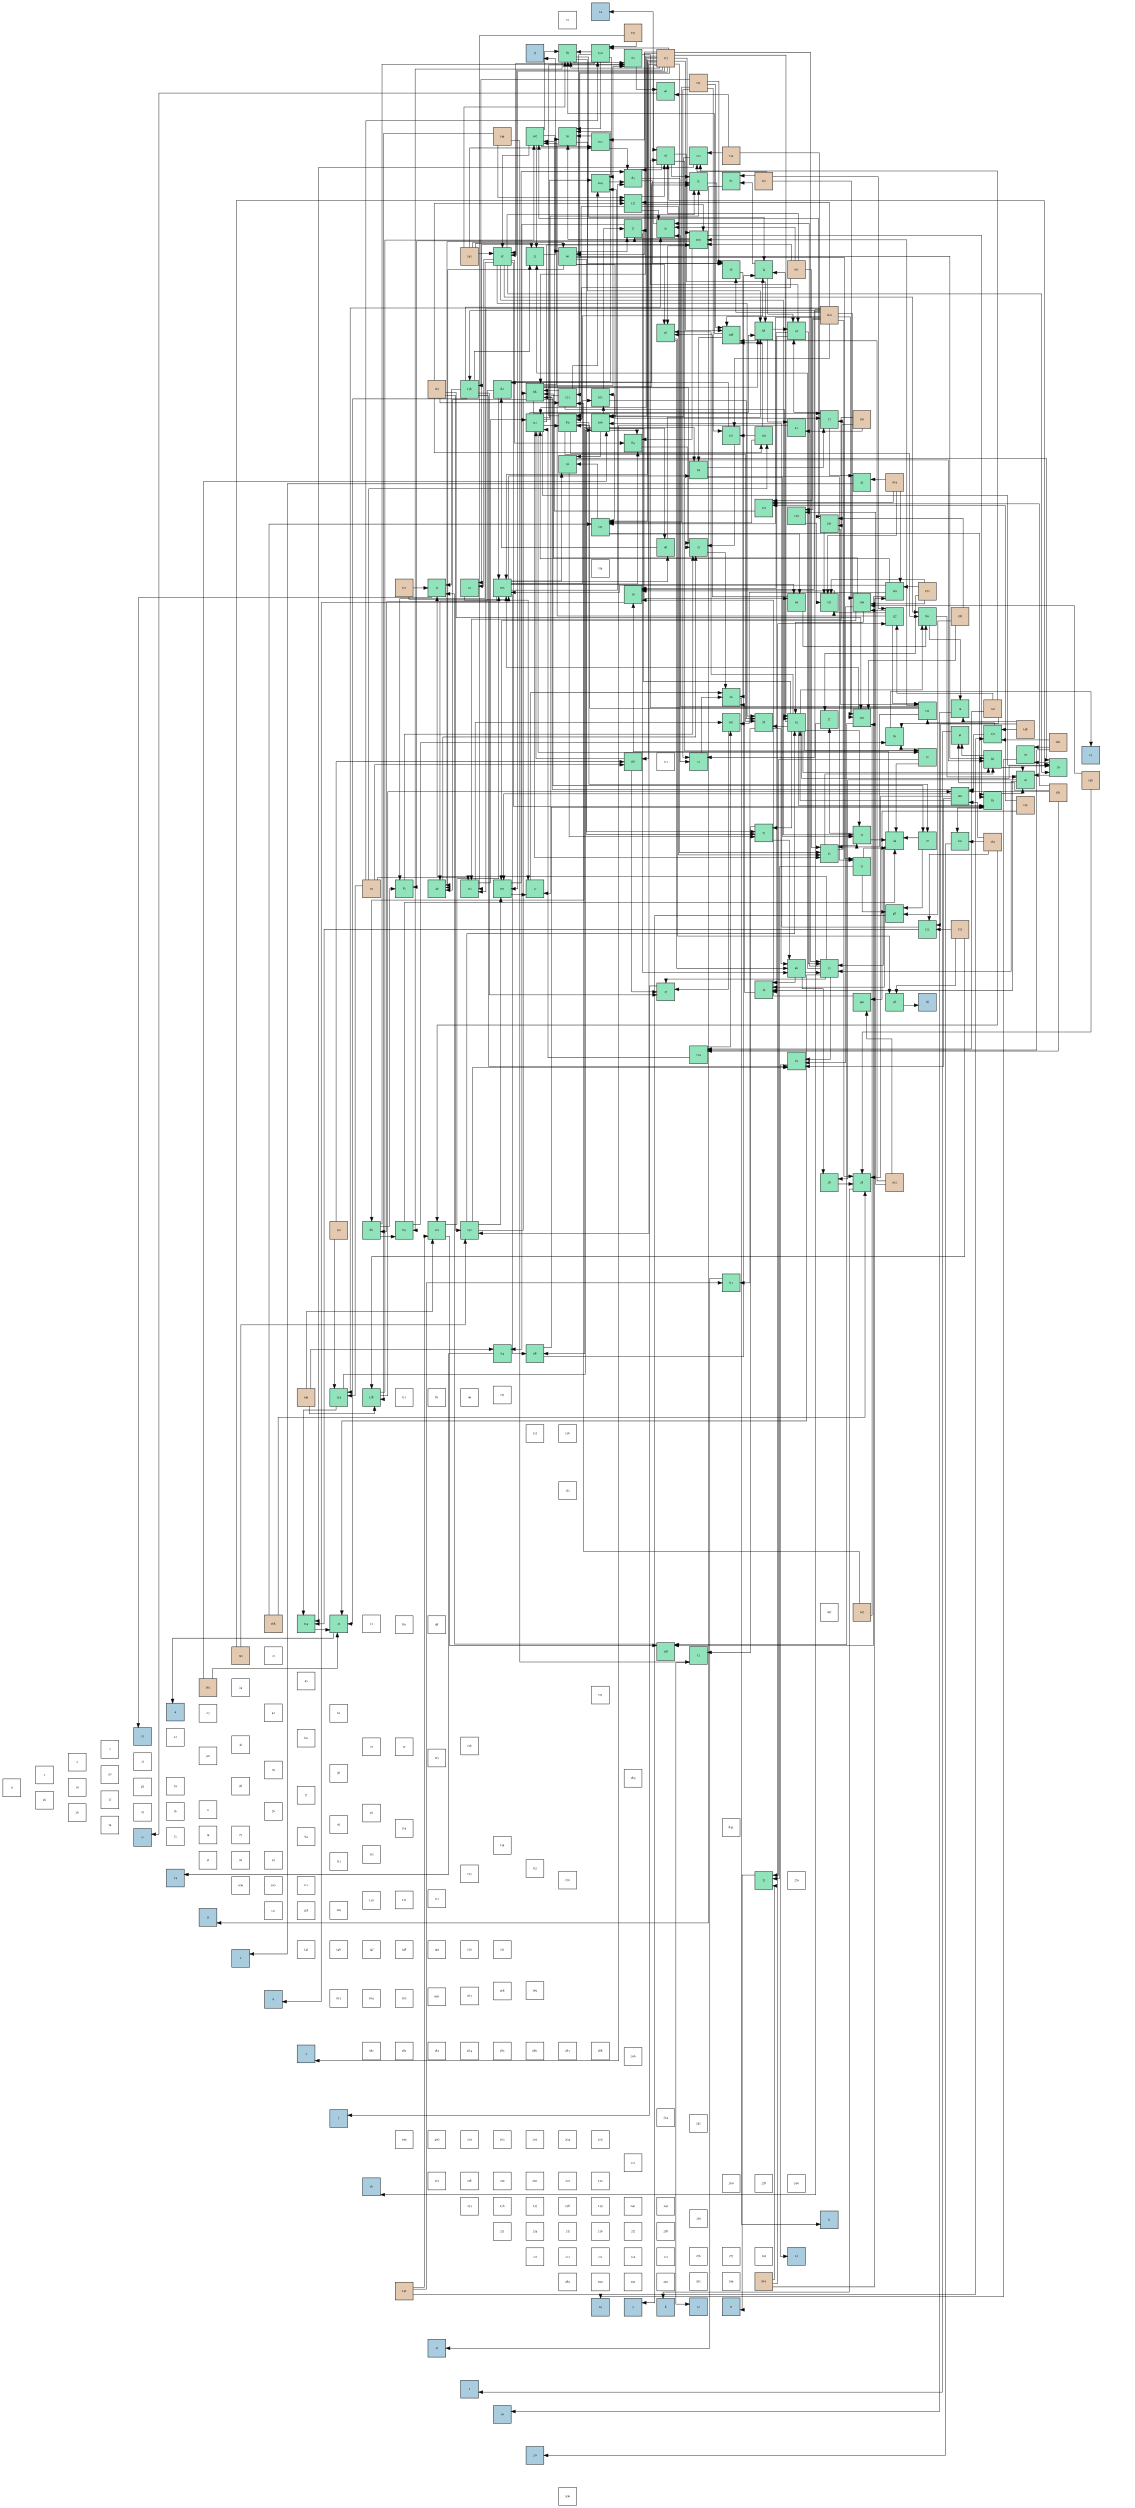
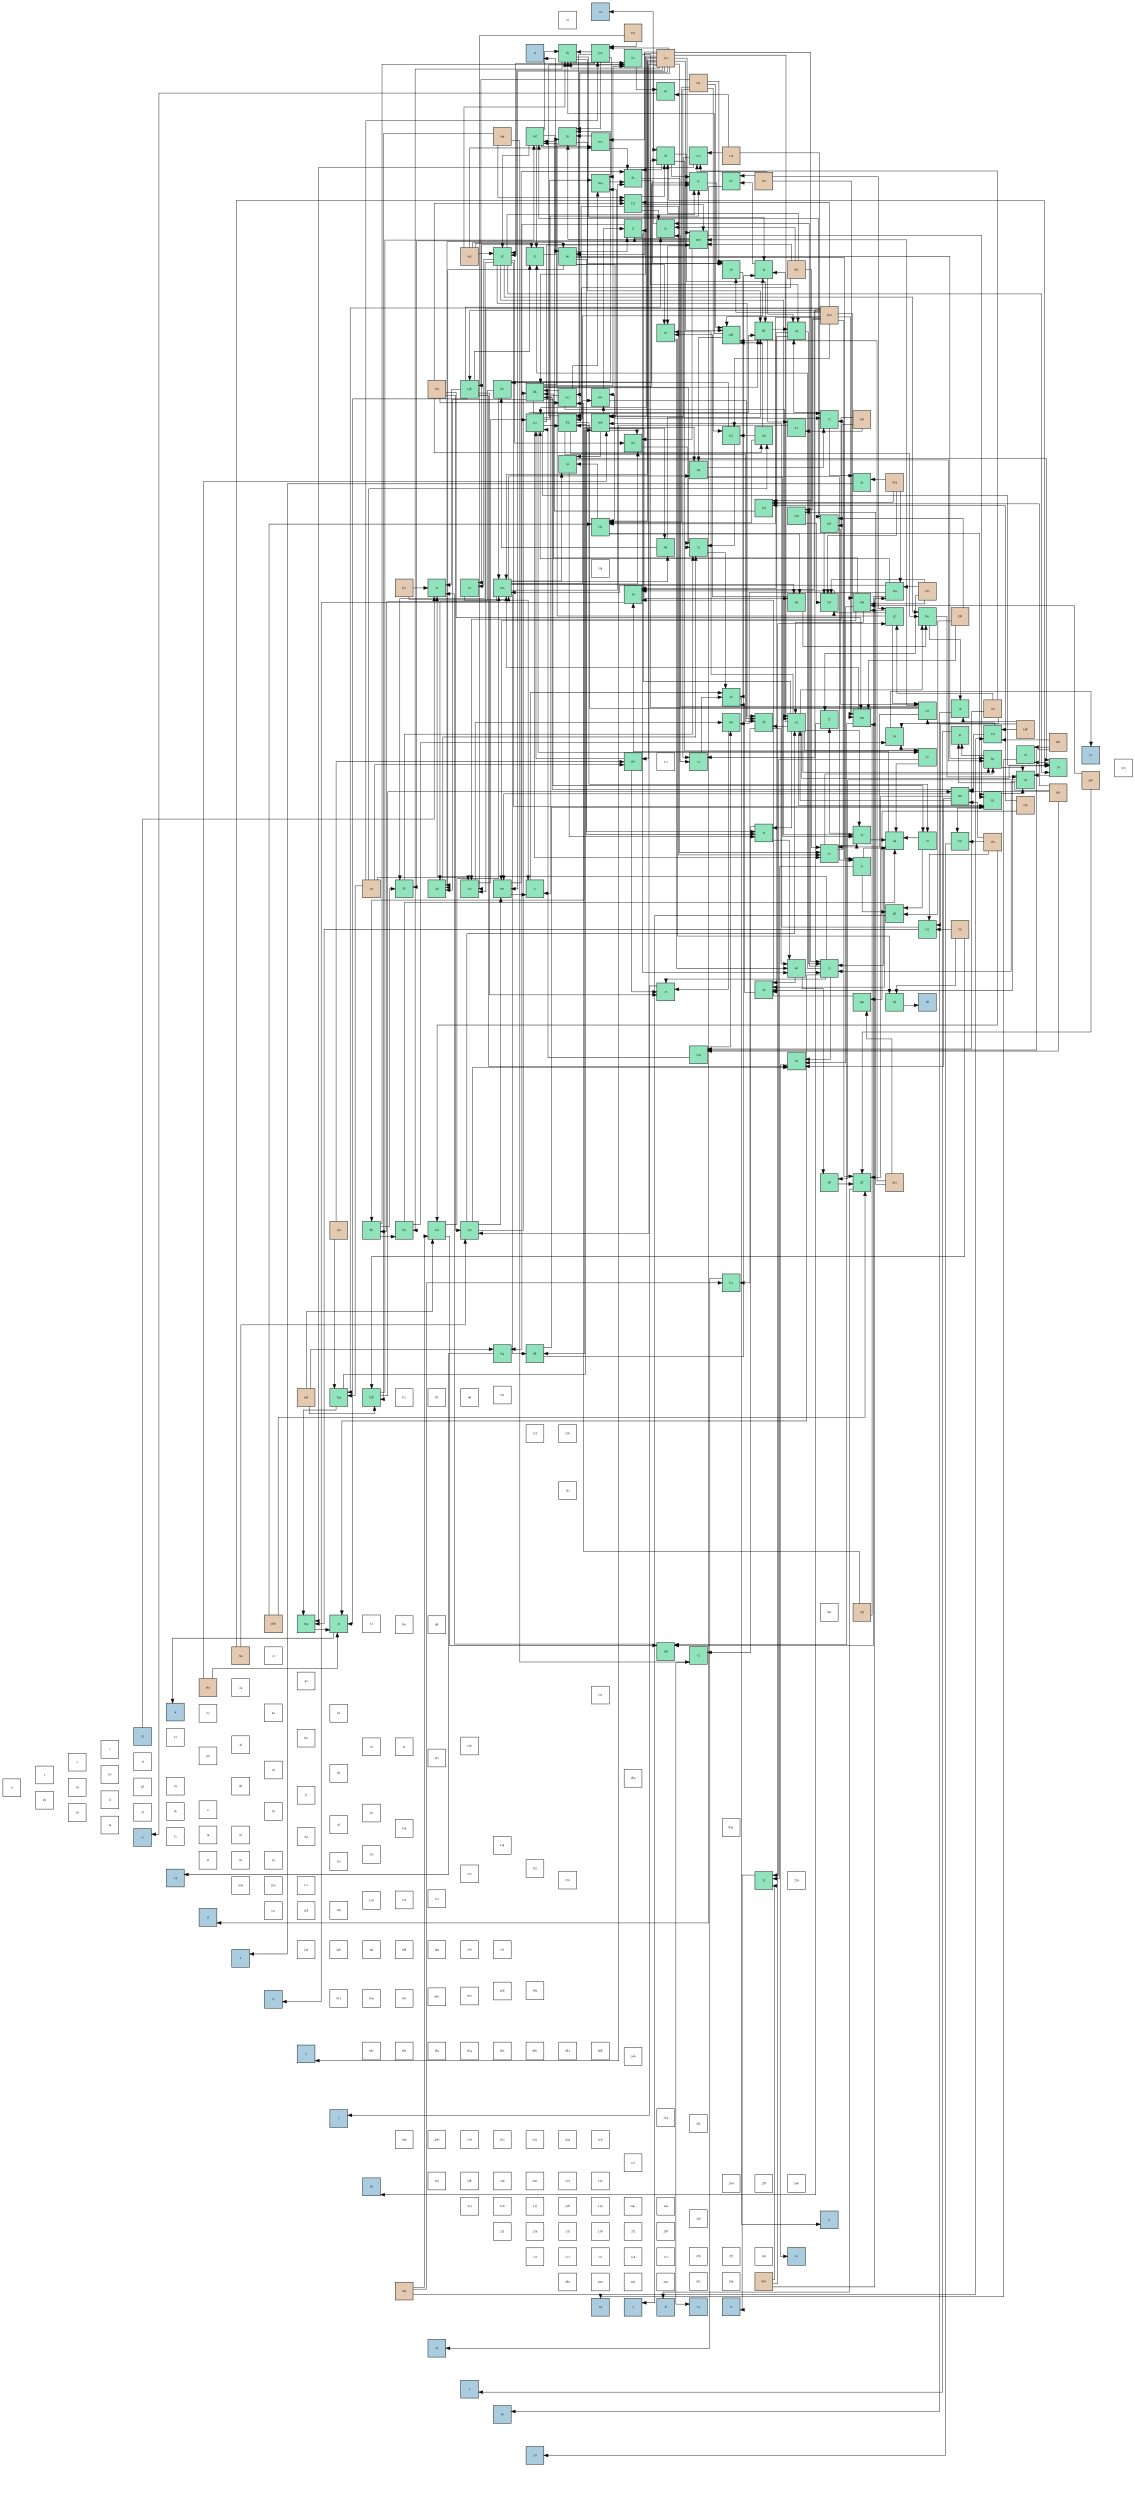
none -> (1124, 768)
(138, 1014) -> (143, 1019)
(568, 2496) -> none
